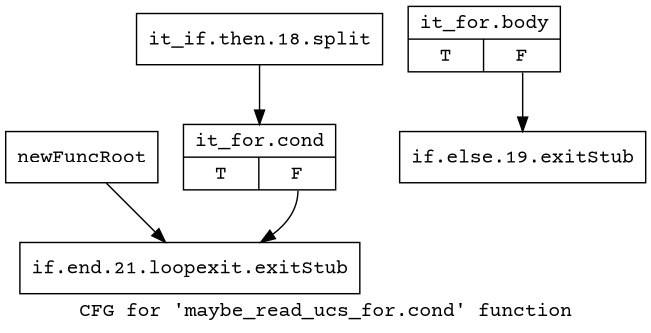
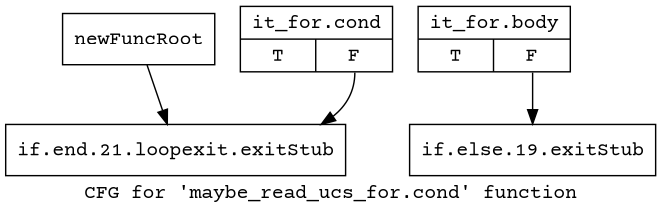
(260, 39) -> none
